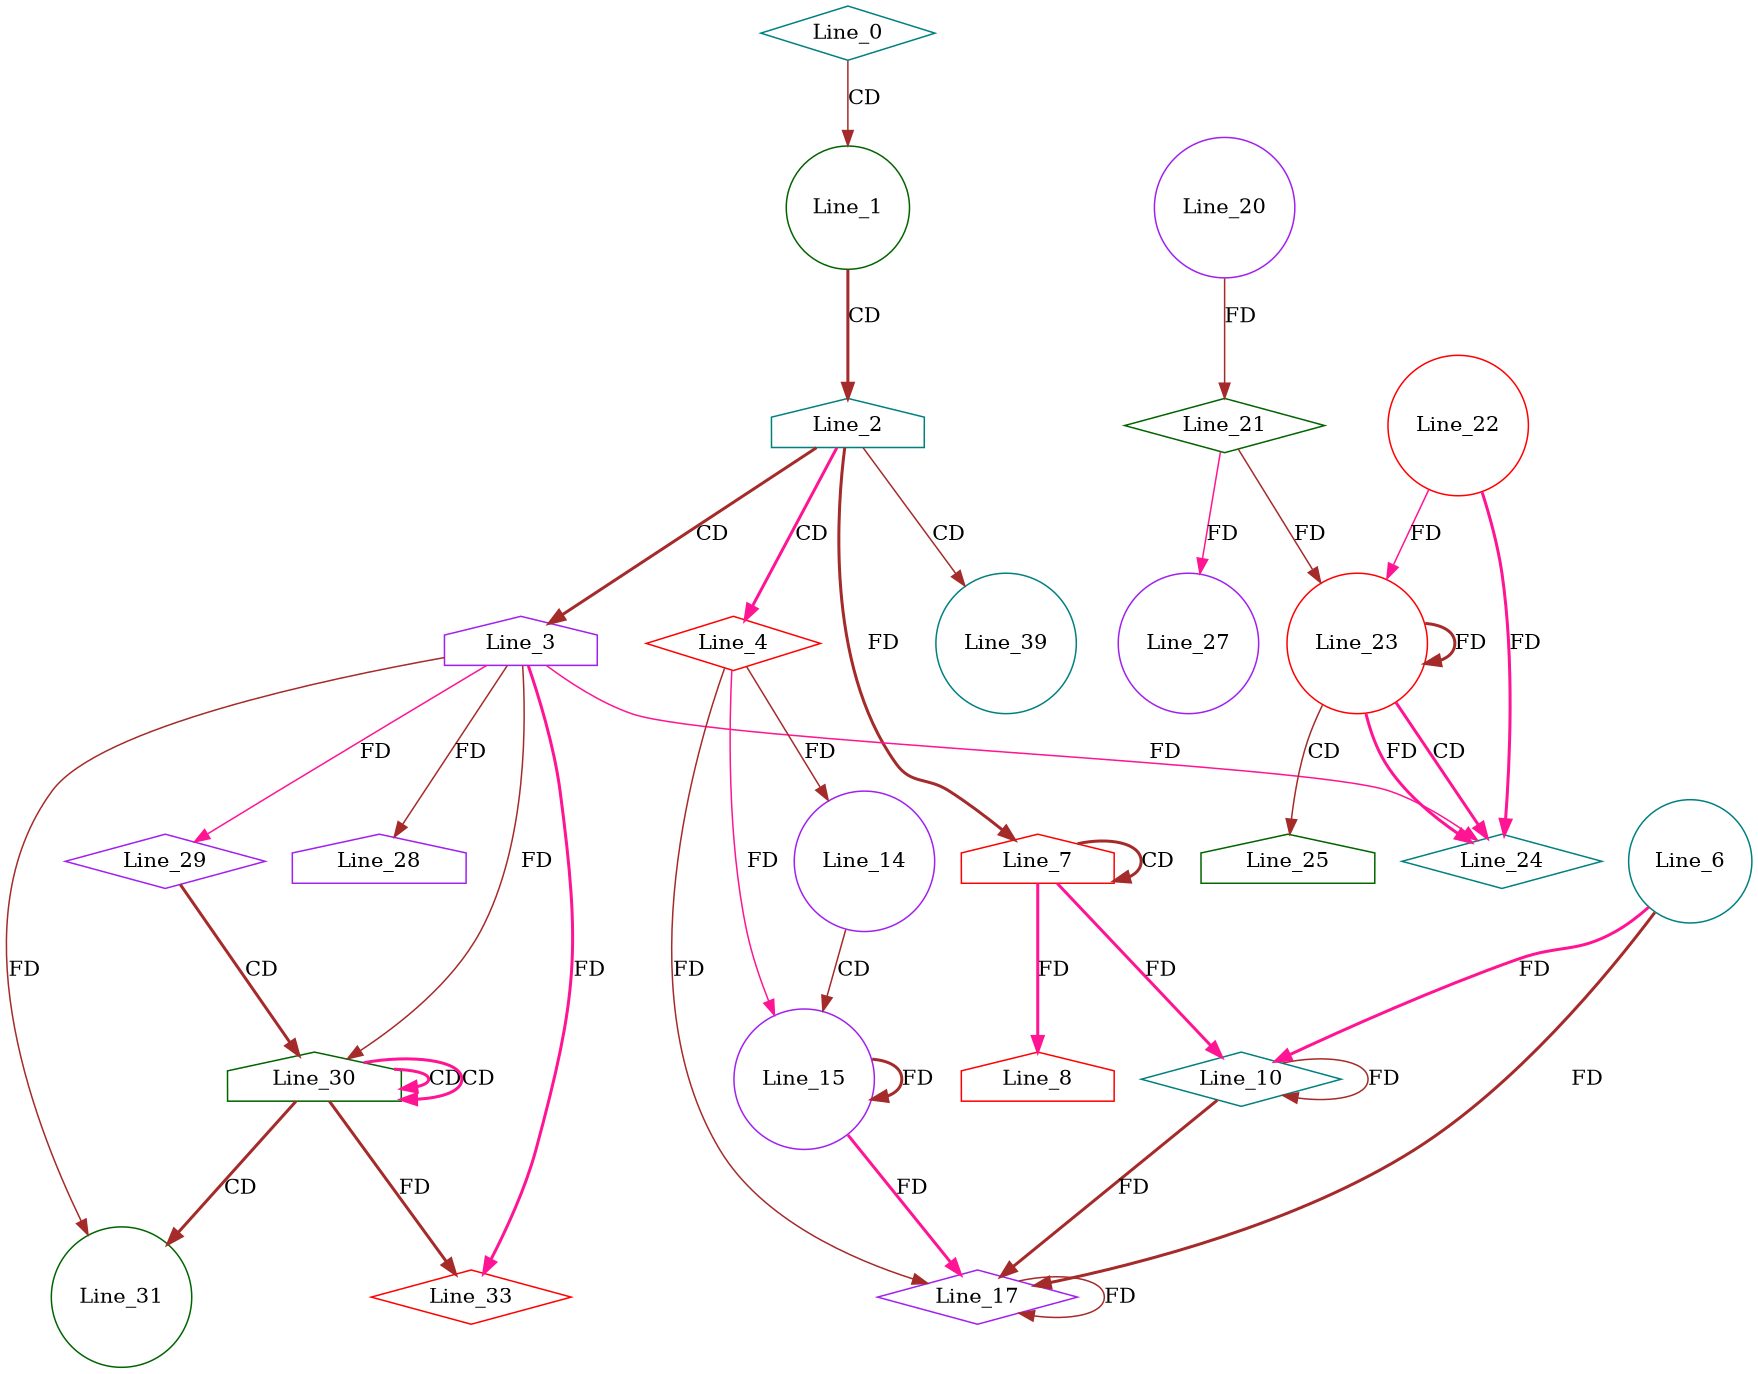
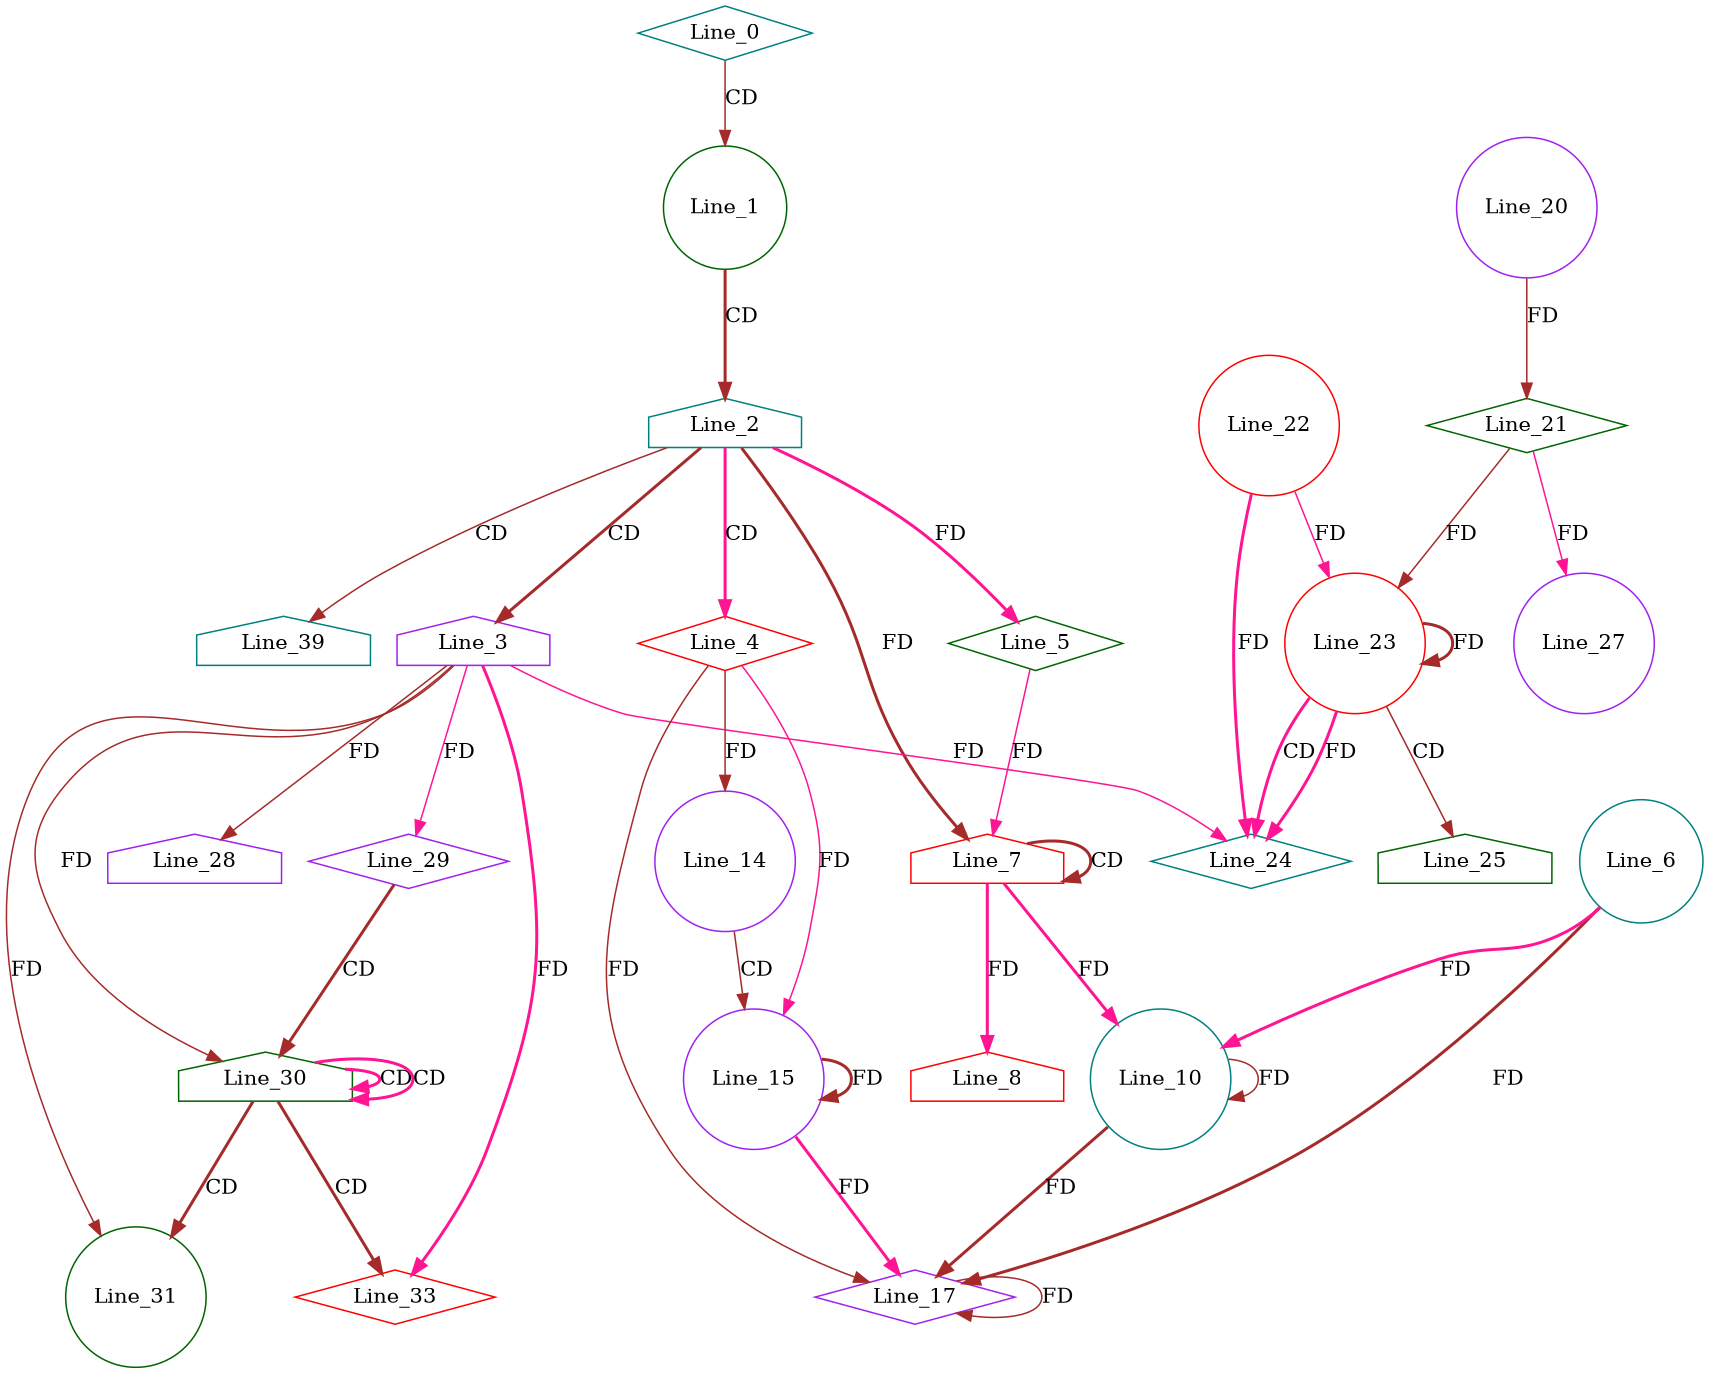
(1006, 643) -> (284, 643)
none -> (1036, 643)
(1241, 1079) -> (1161, 1079)
(415, 1188) -> (351, 1188)
